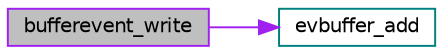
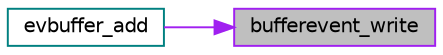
(234, 27) -> (189, 27)
